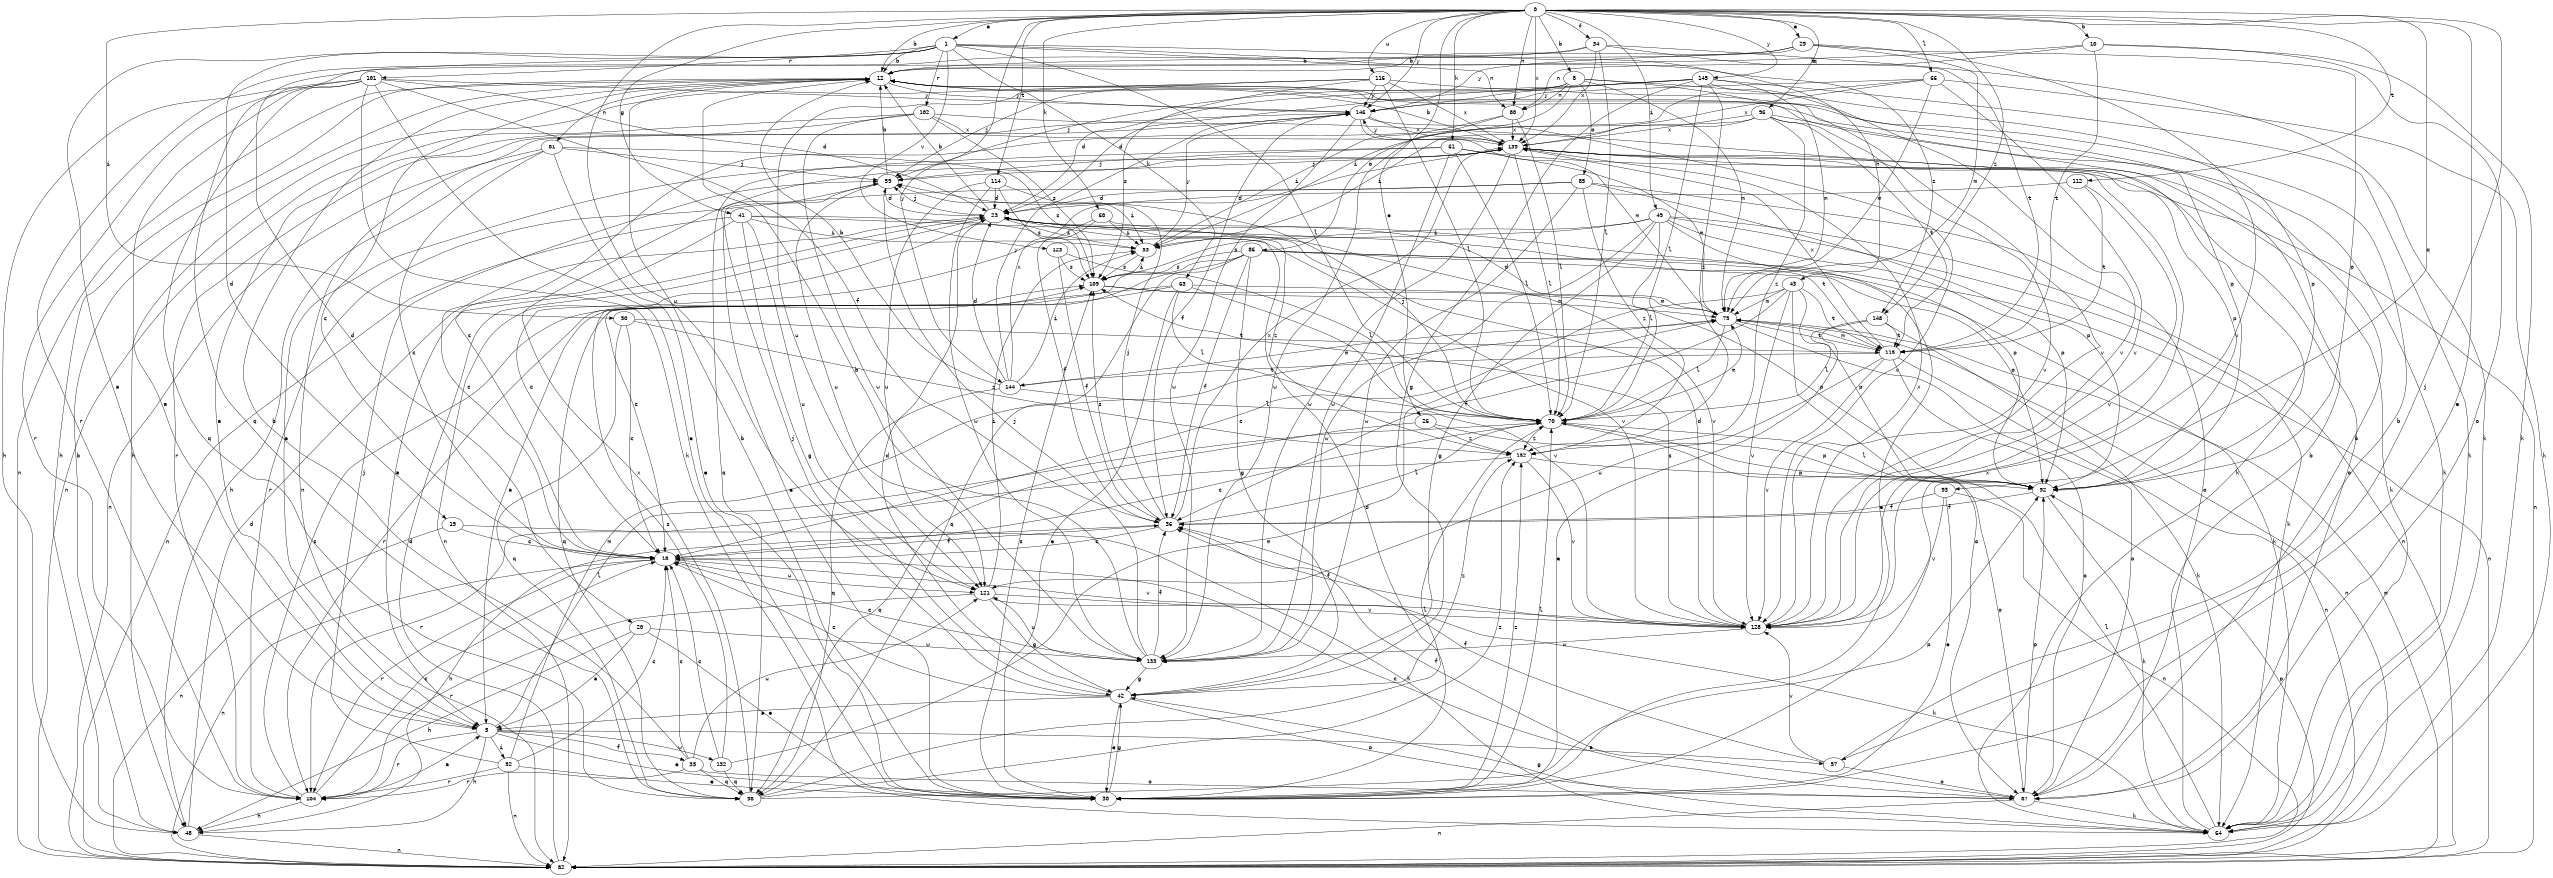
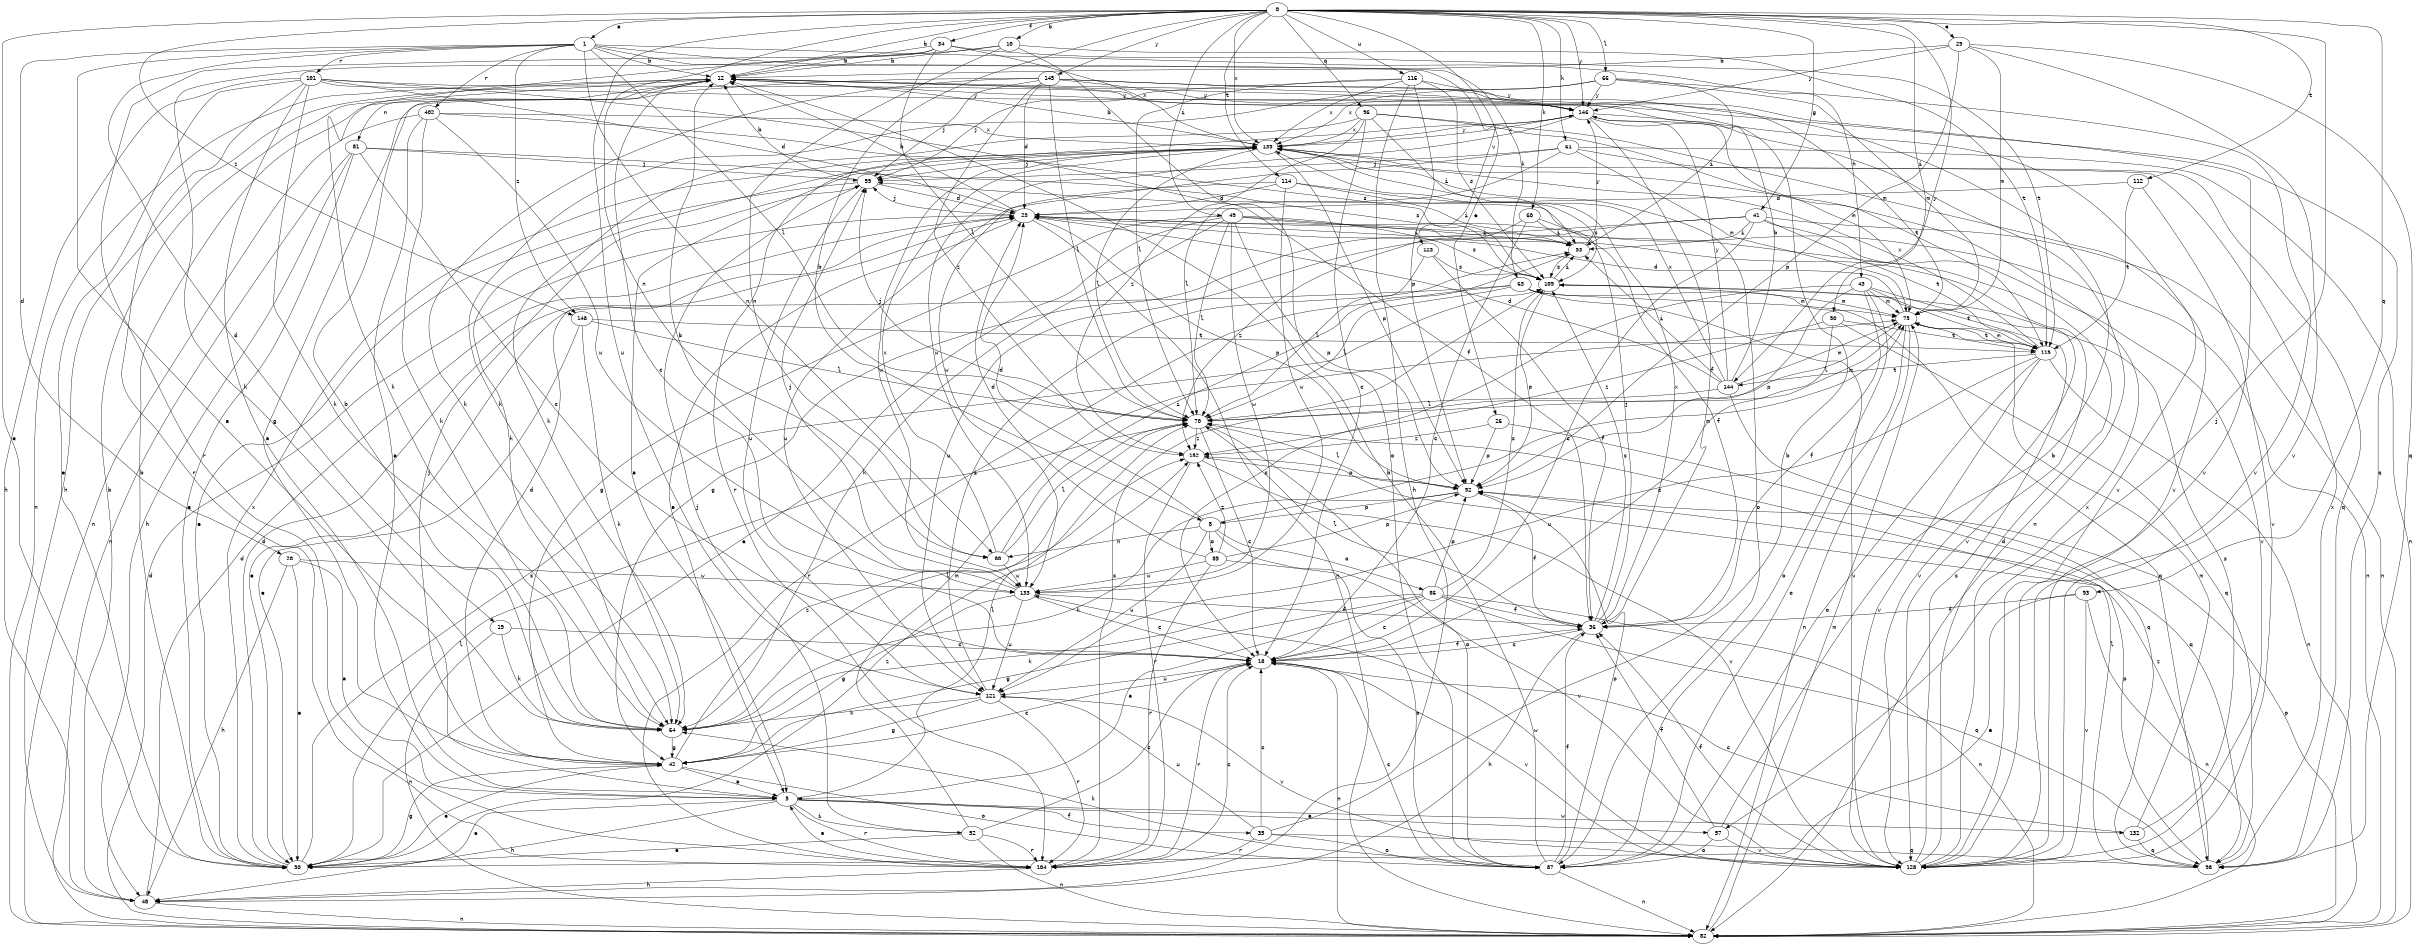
(924, 113) -> (429, 113)
(2164, 152) -> (1341, 508)
